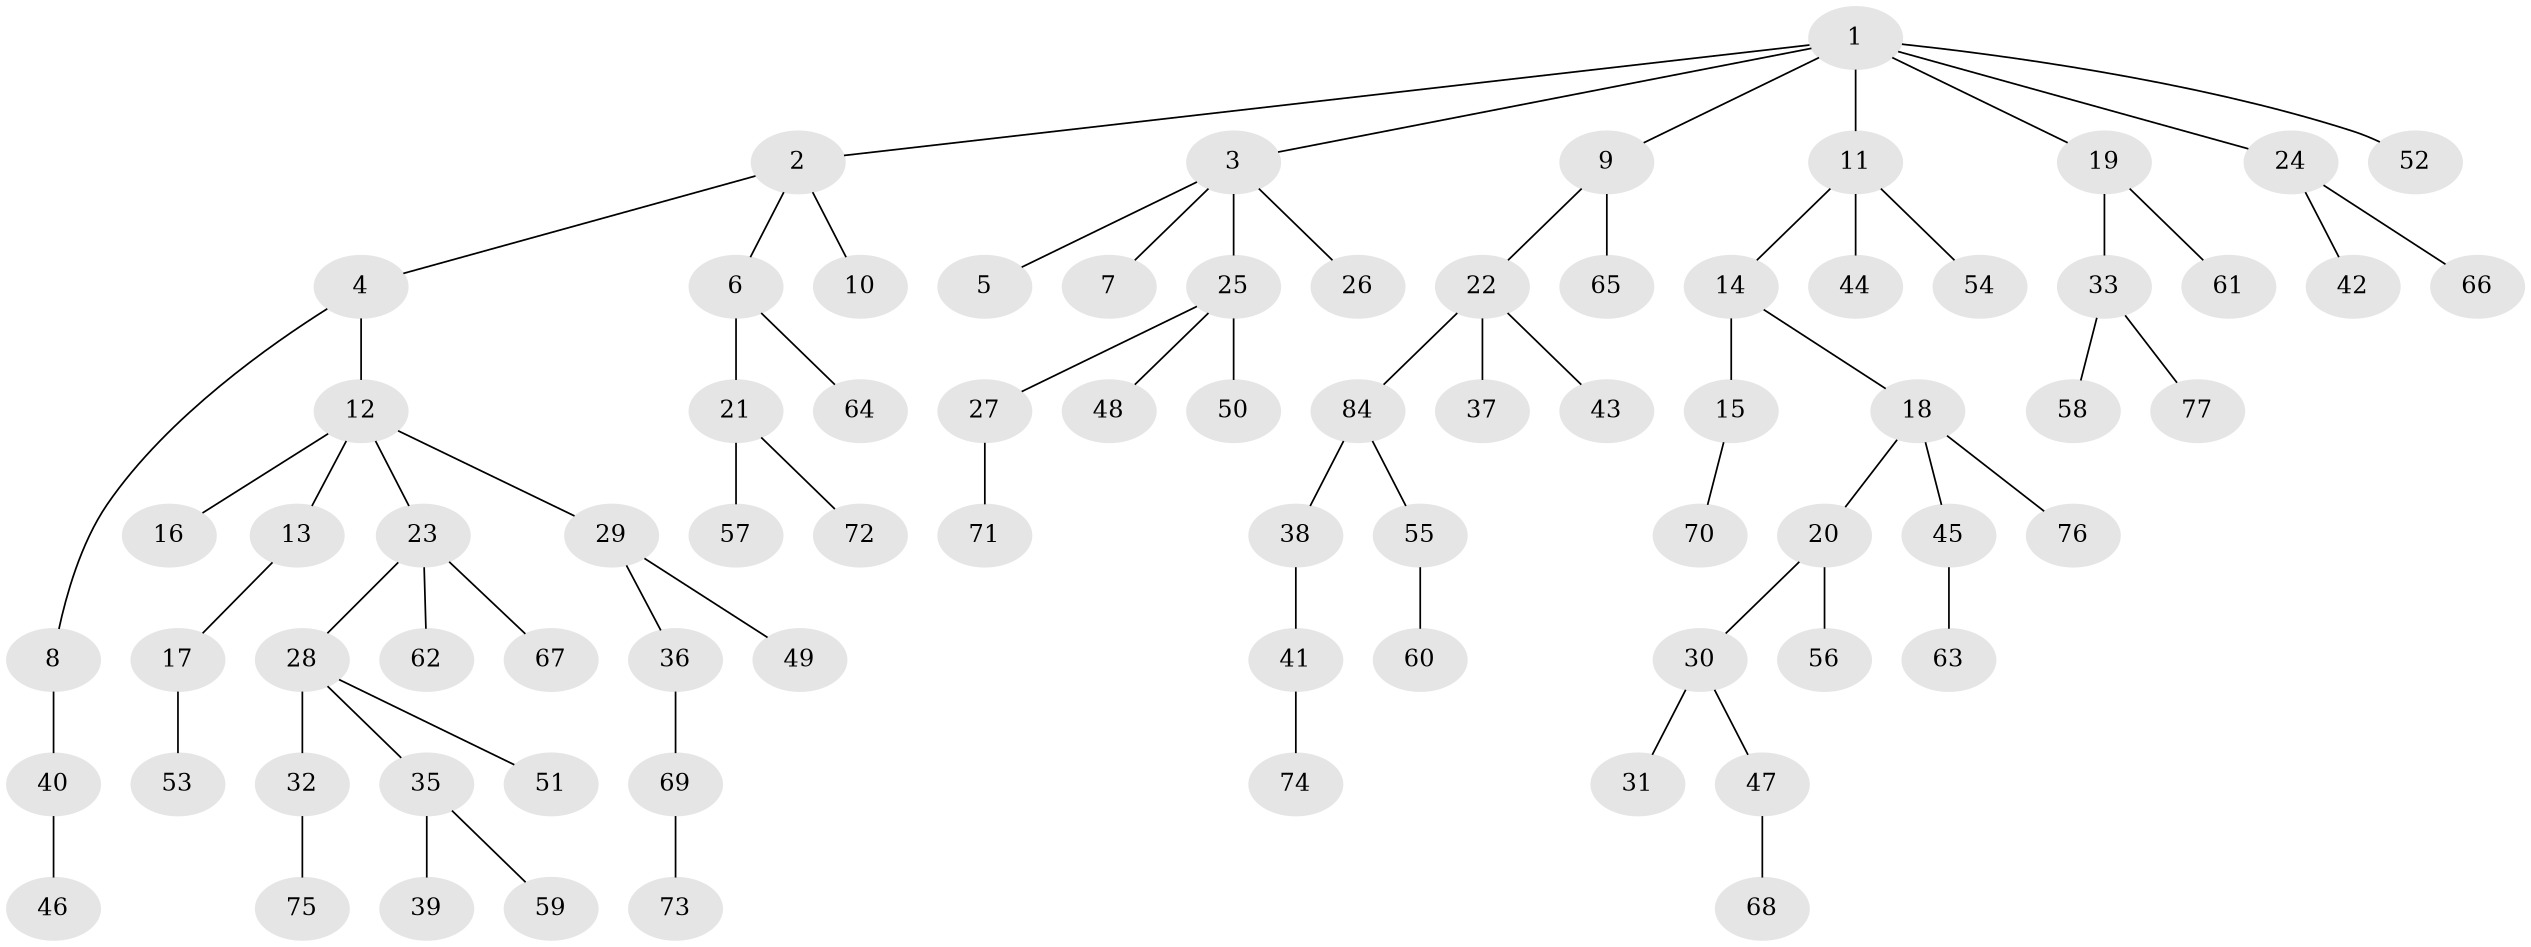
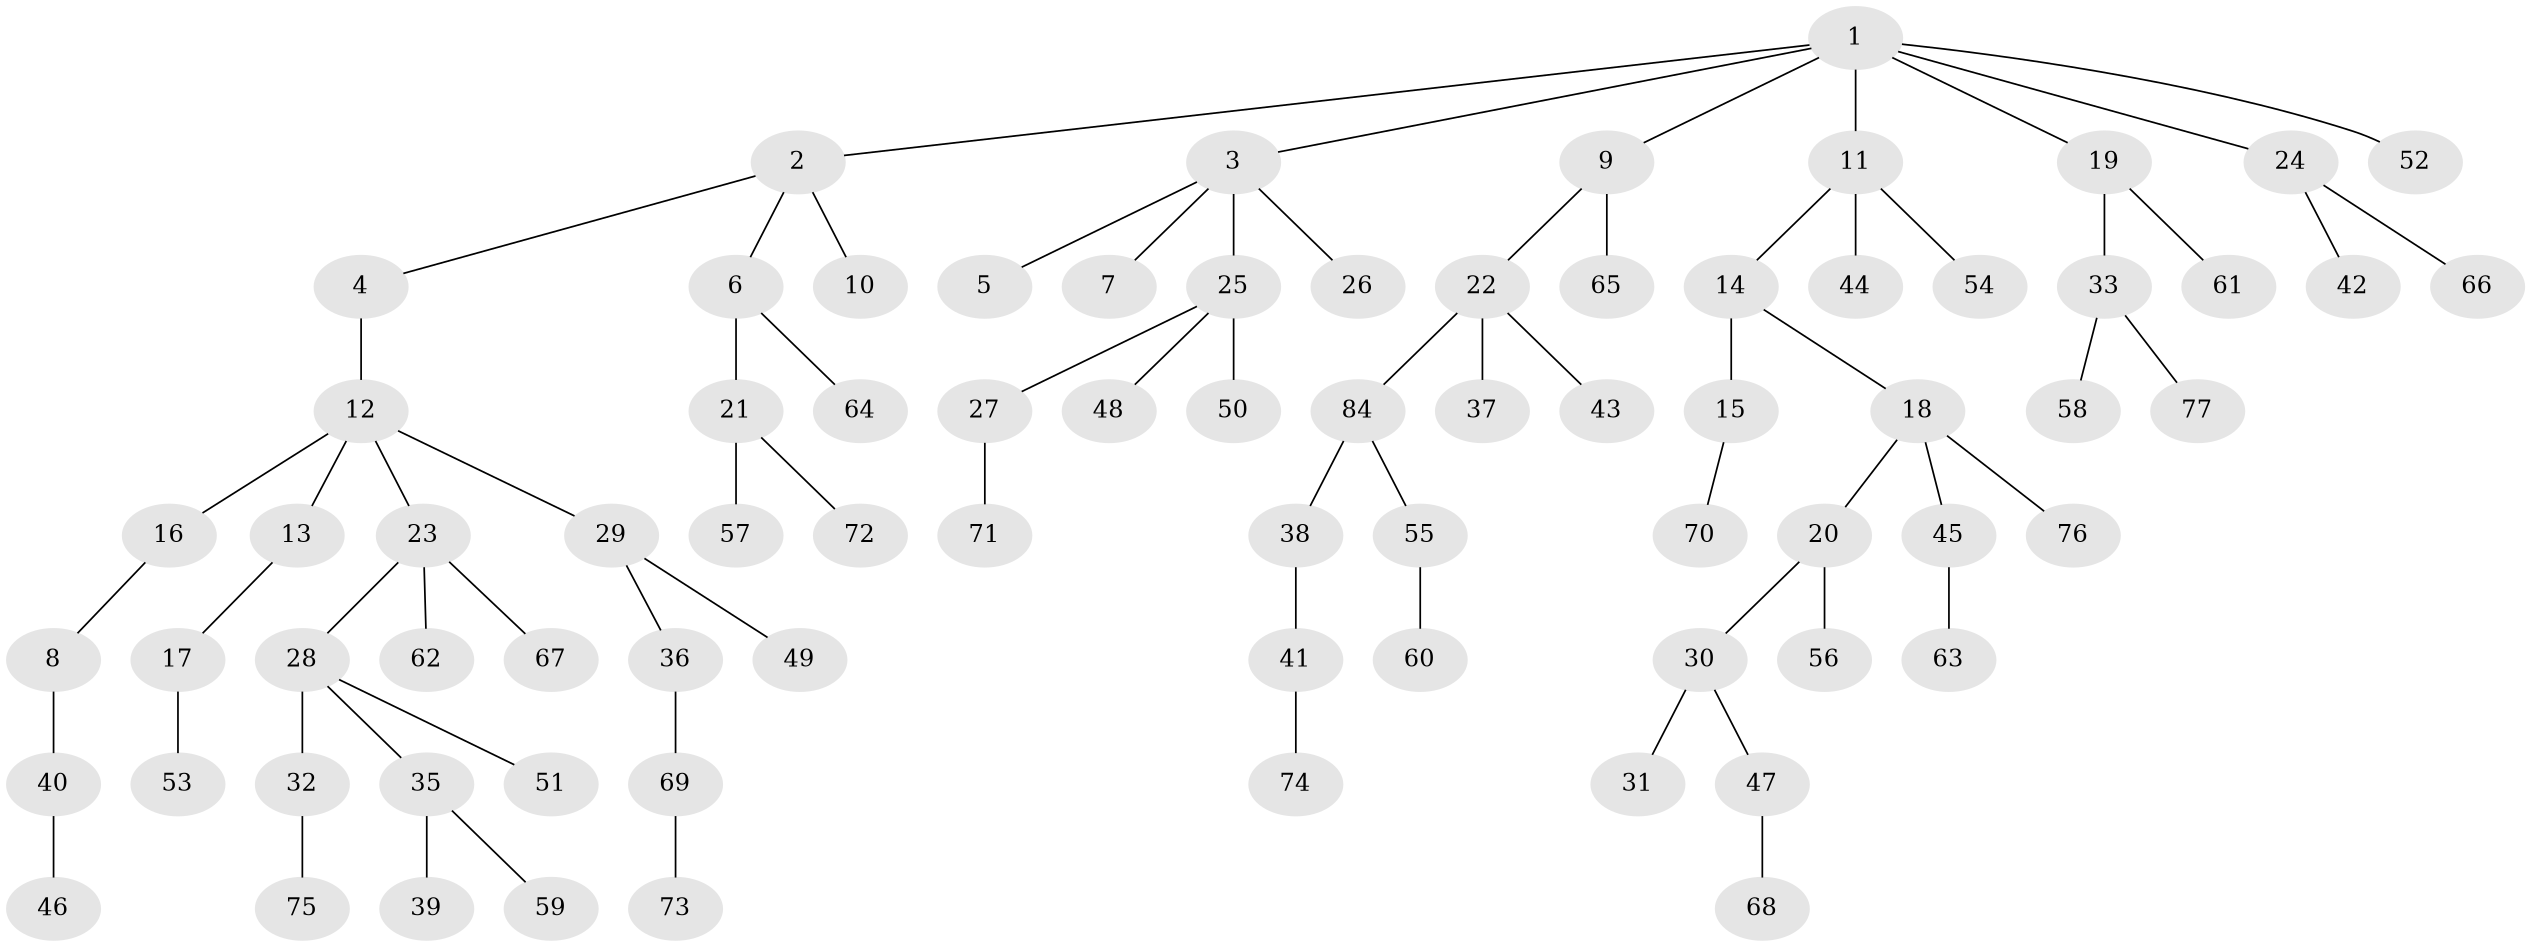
(159, 442) -> (111, 598)
